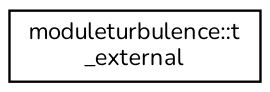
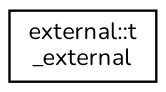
(135, 46) -> (83, 46)
